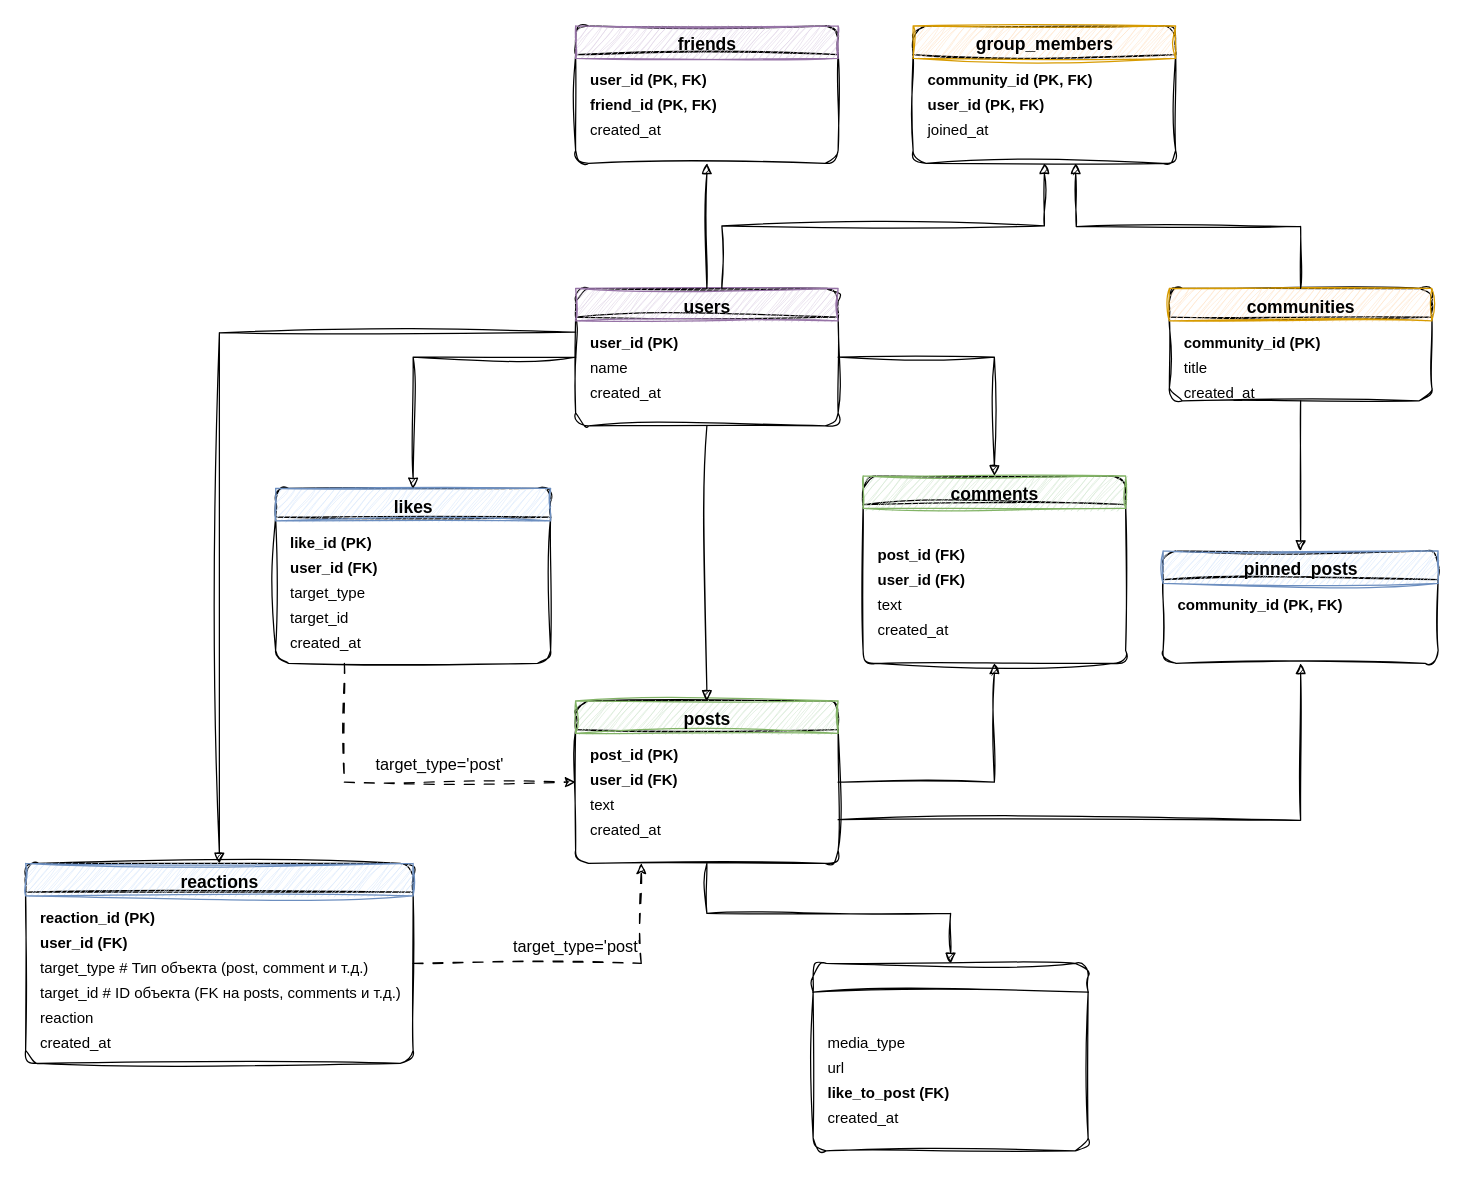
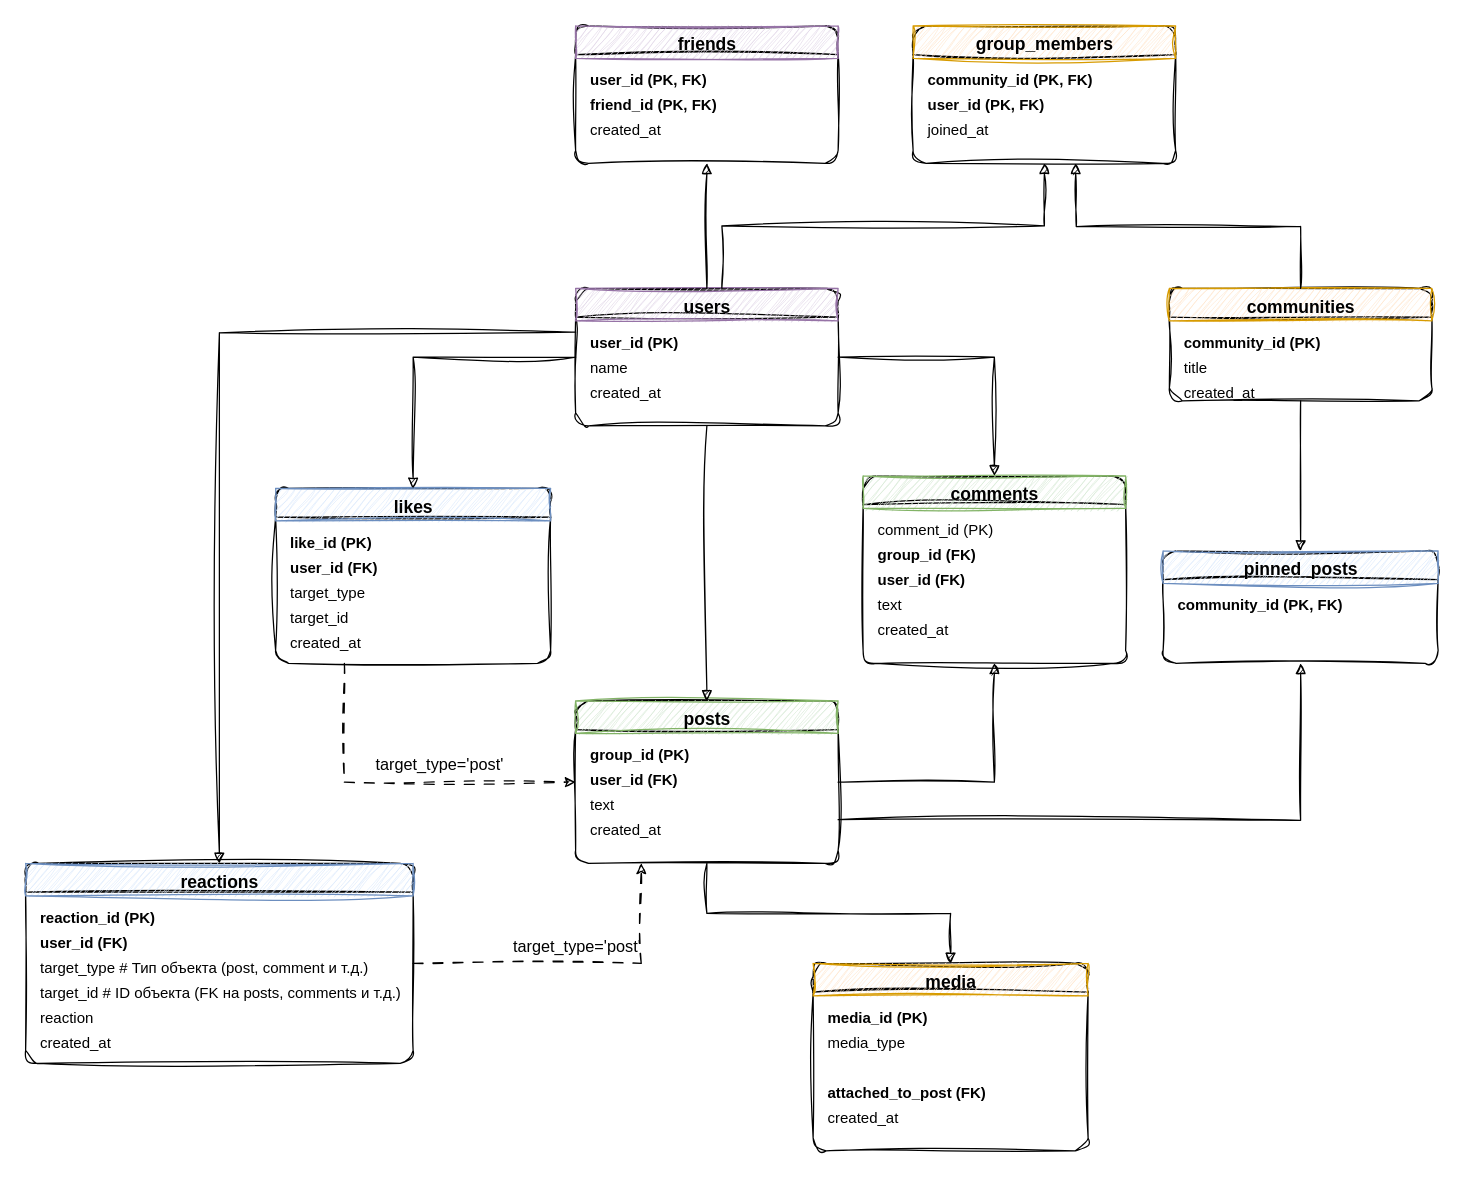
none -> (1001, 526)
(925, 556) -> (929, 556)
(637, 756) -> (641, 756)
none -> (951, 979)
none -> (951, 1013)
(951, 1063) -> none
(894, 1093) -> (914, 1093)
